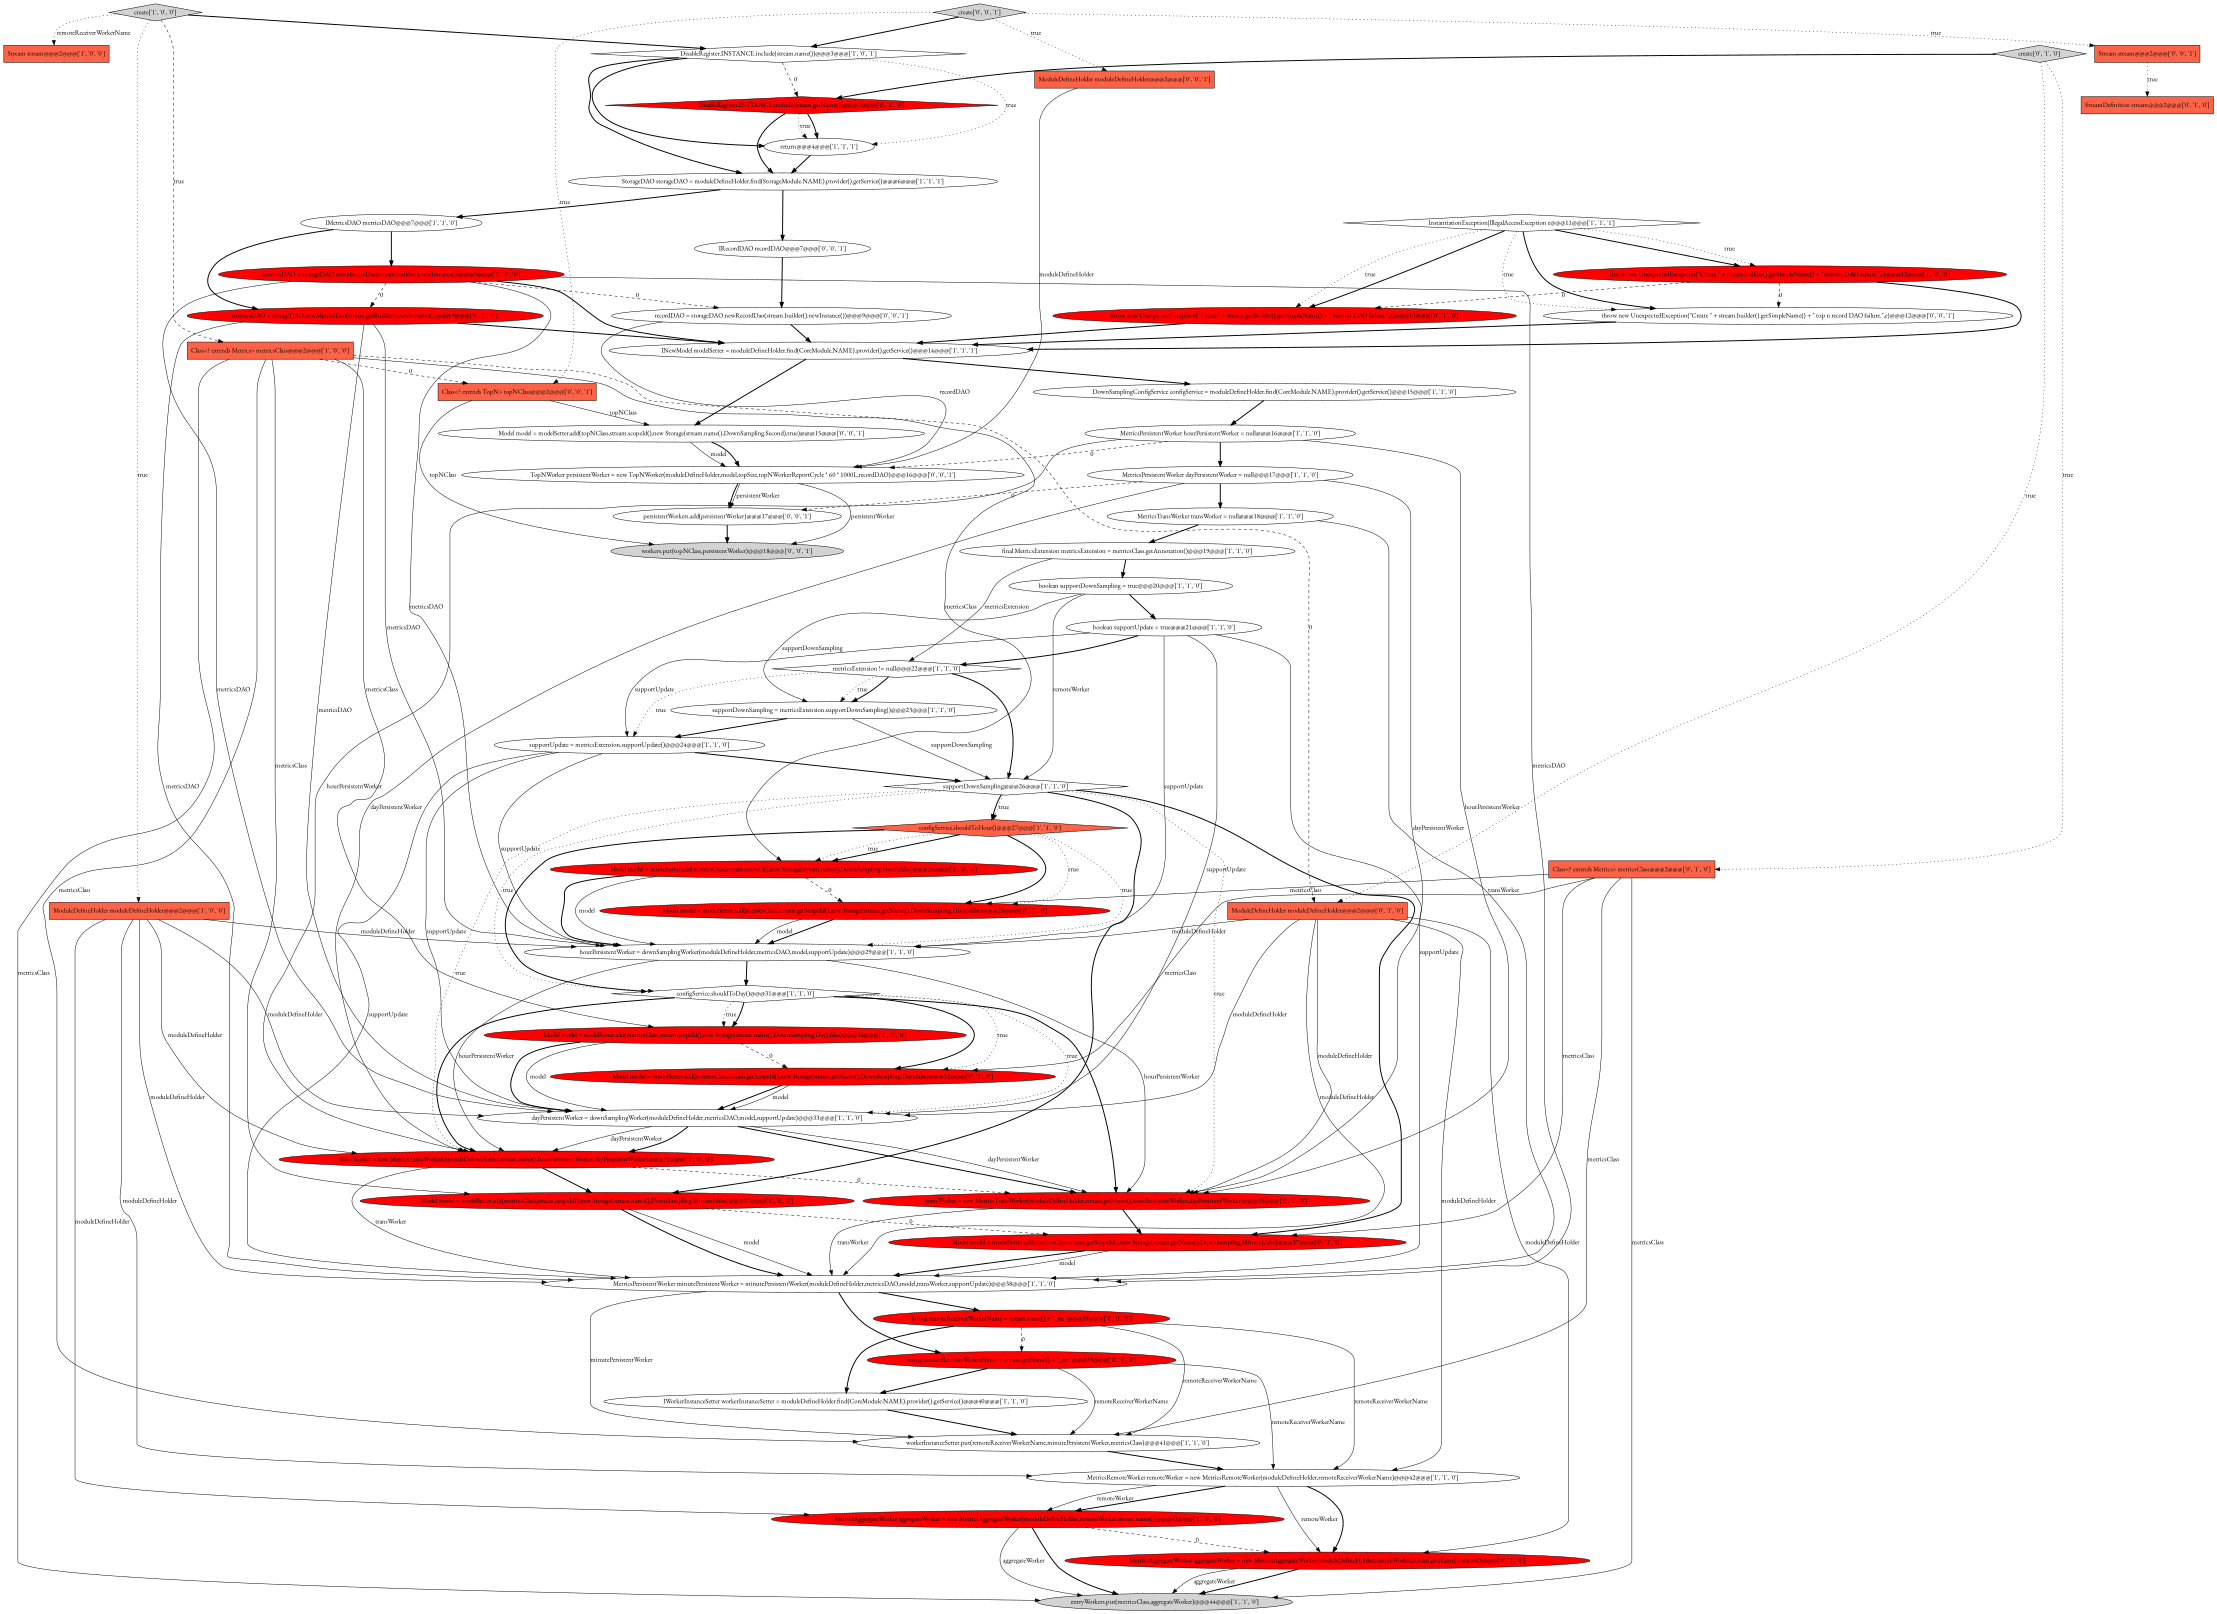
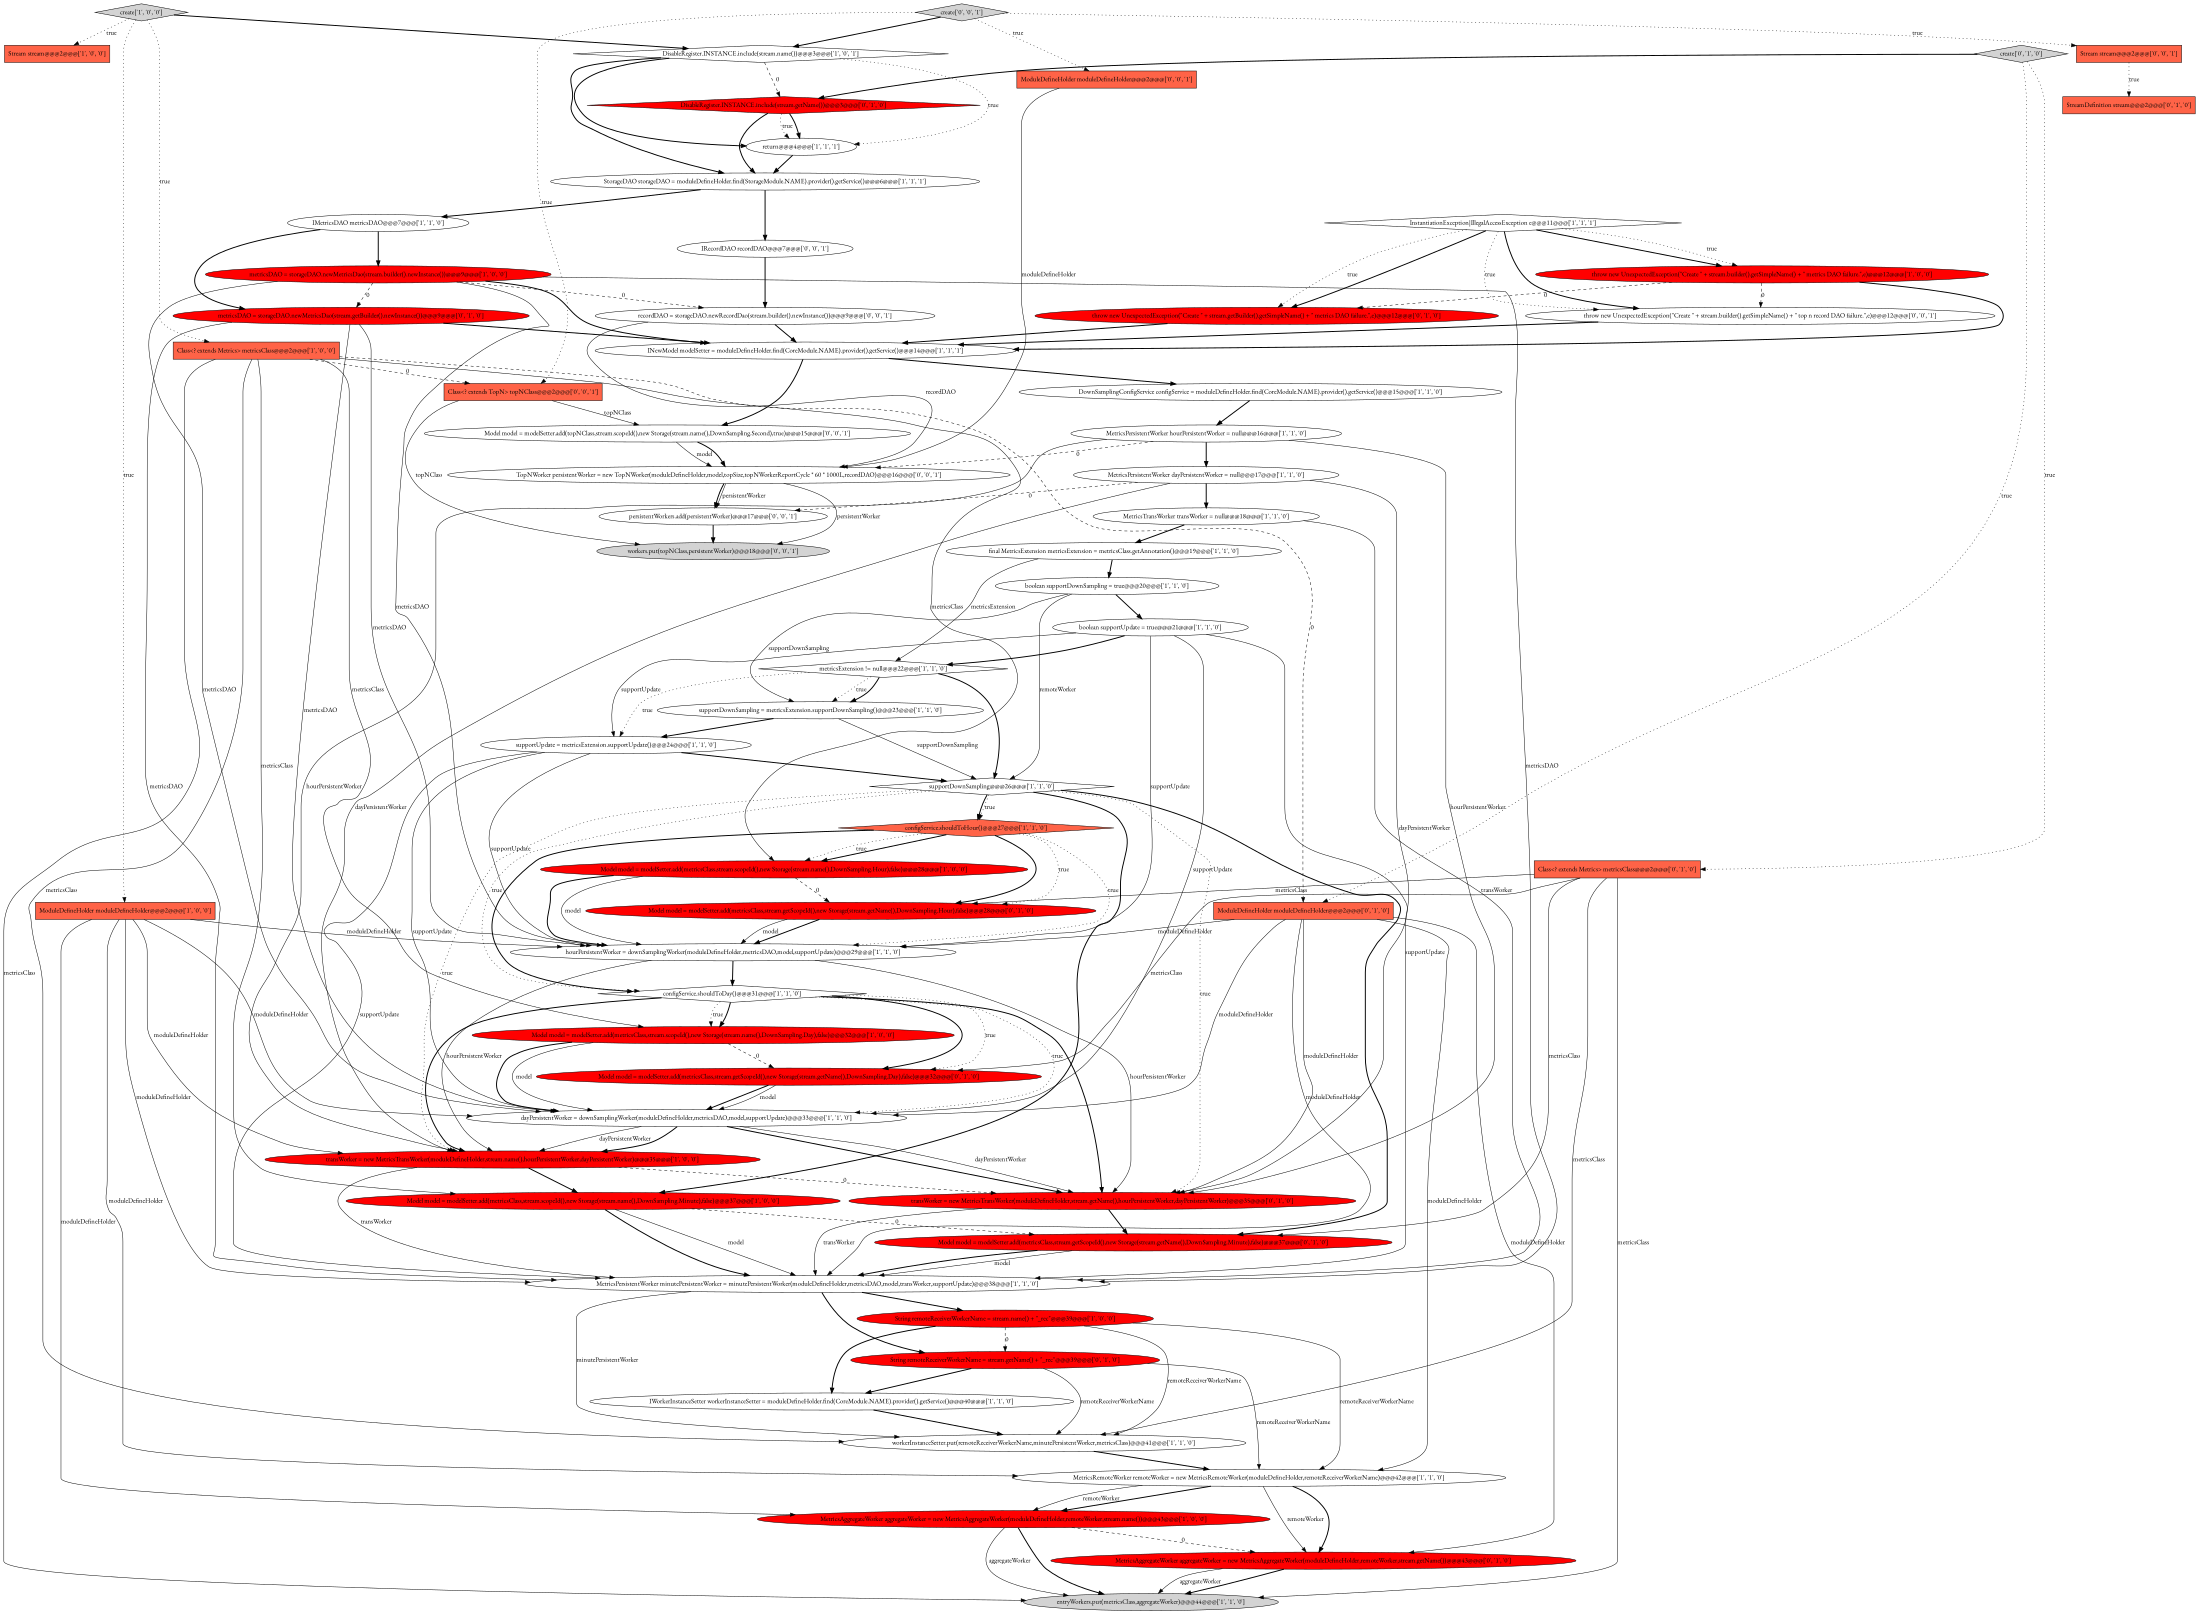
(94, 33) -> (111, 33)
(174, 193) -> (160, 193)
